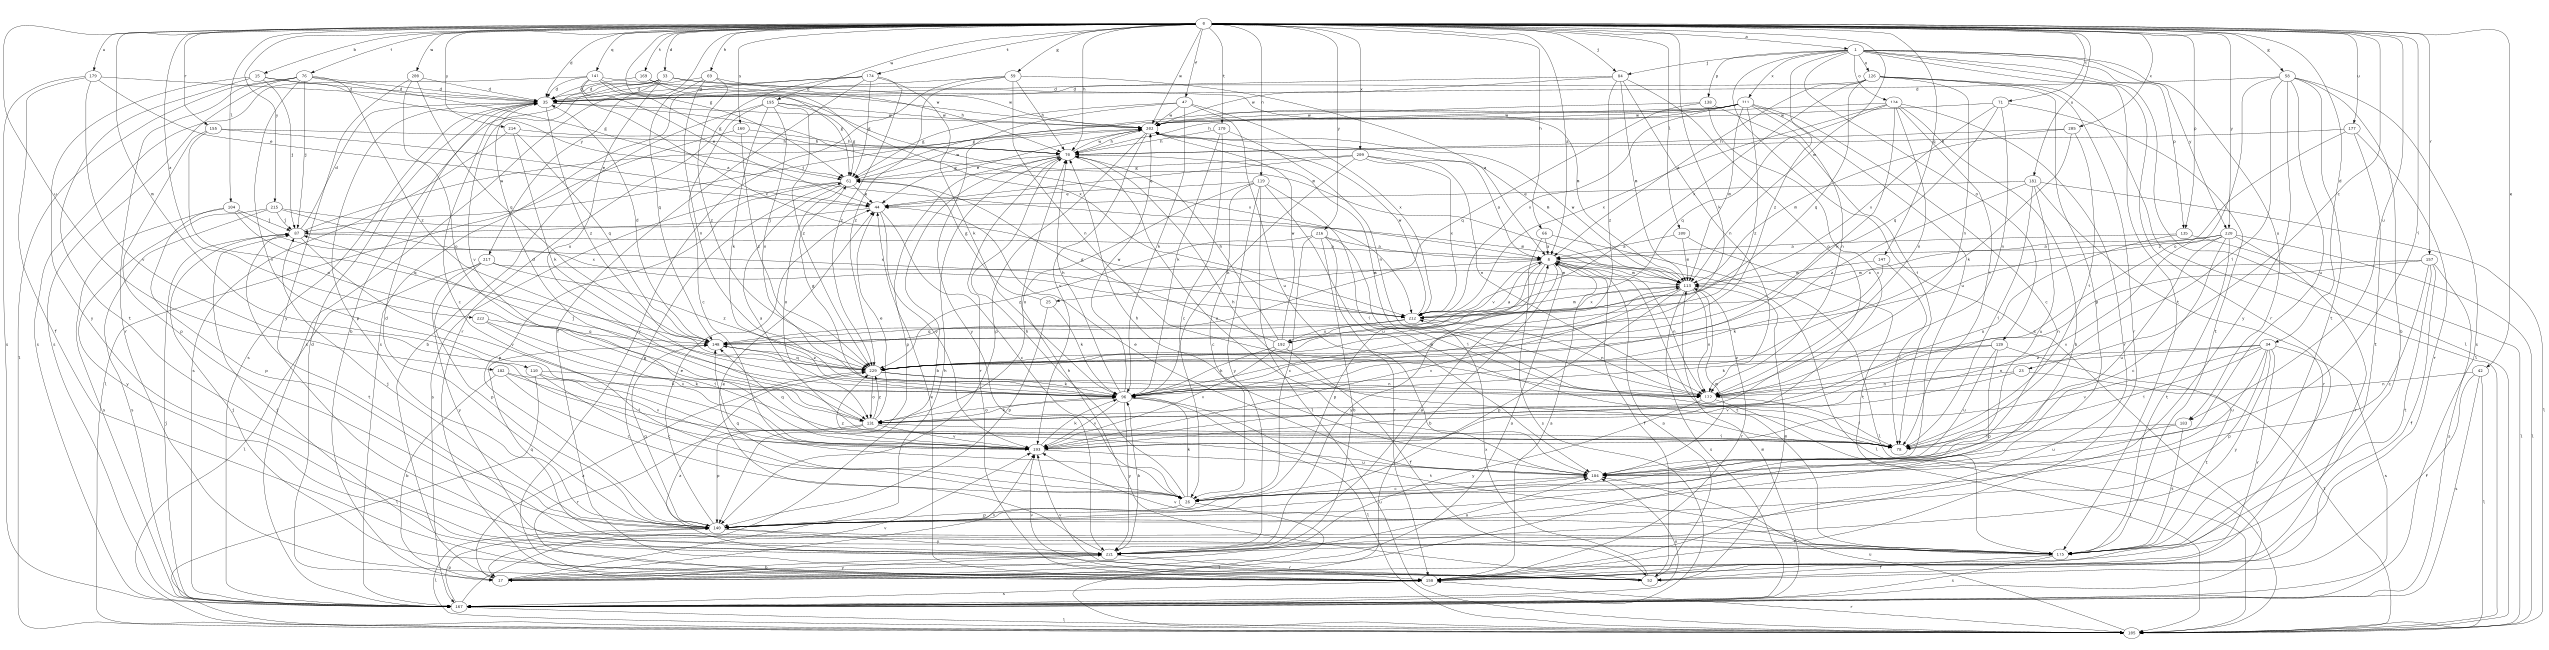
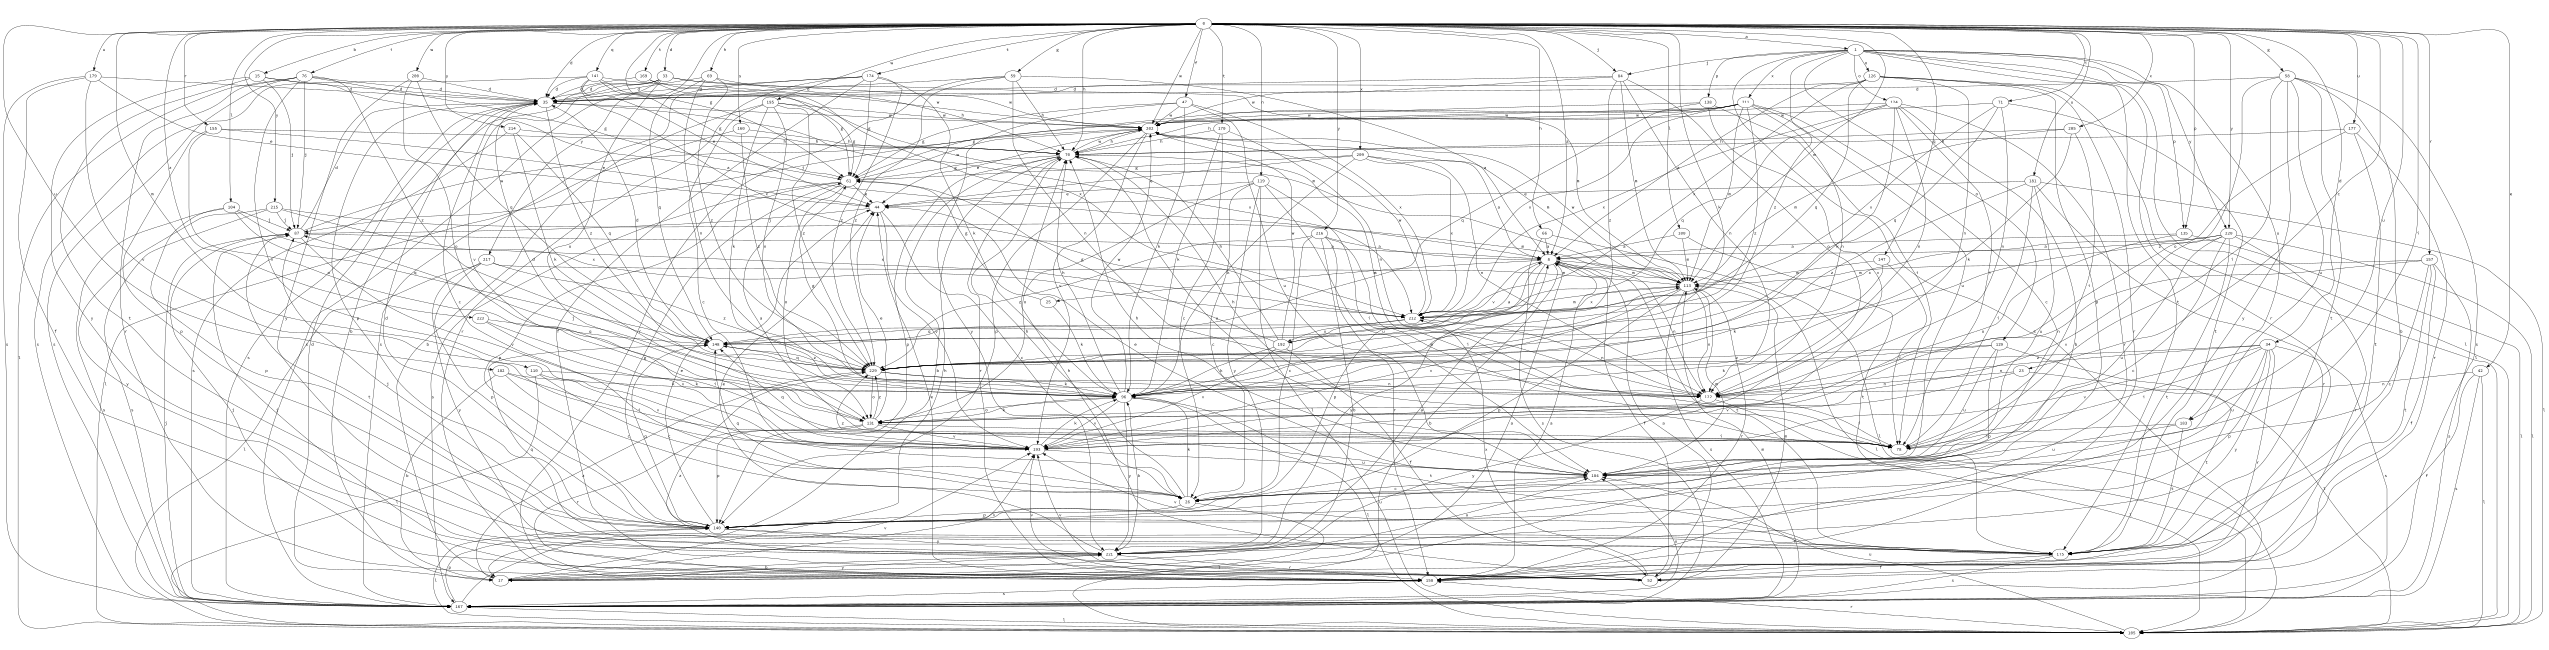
(929, 470) -> none
